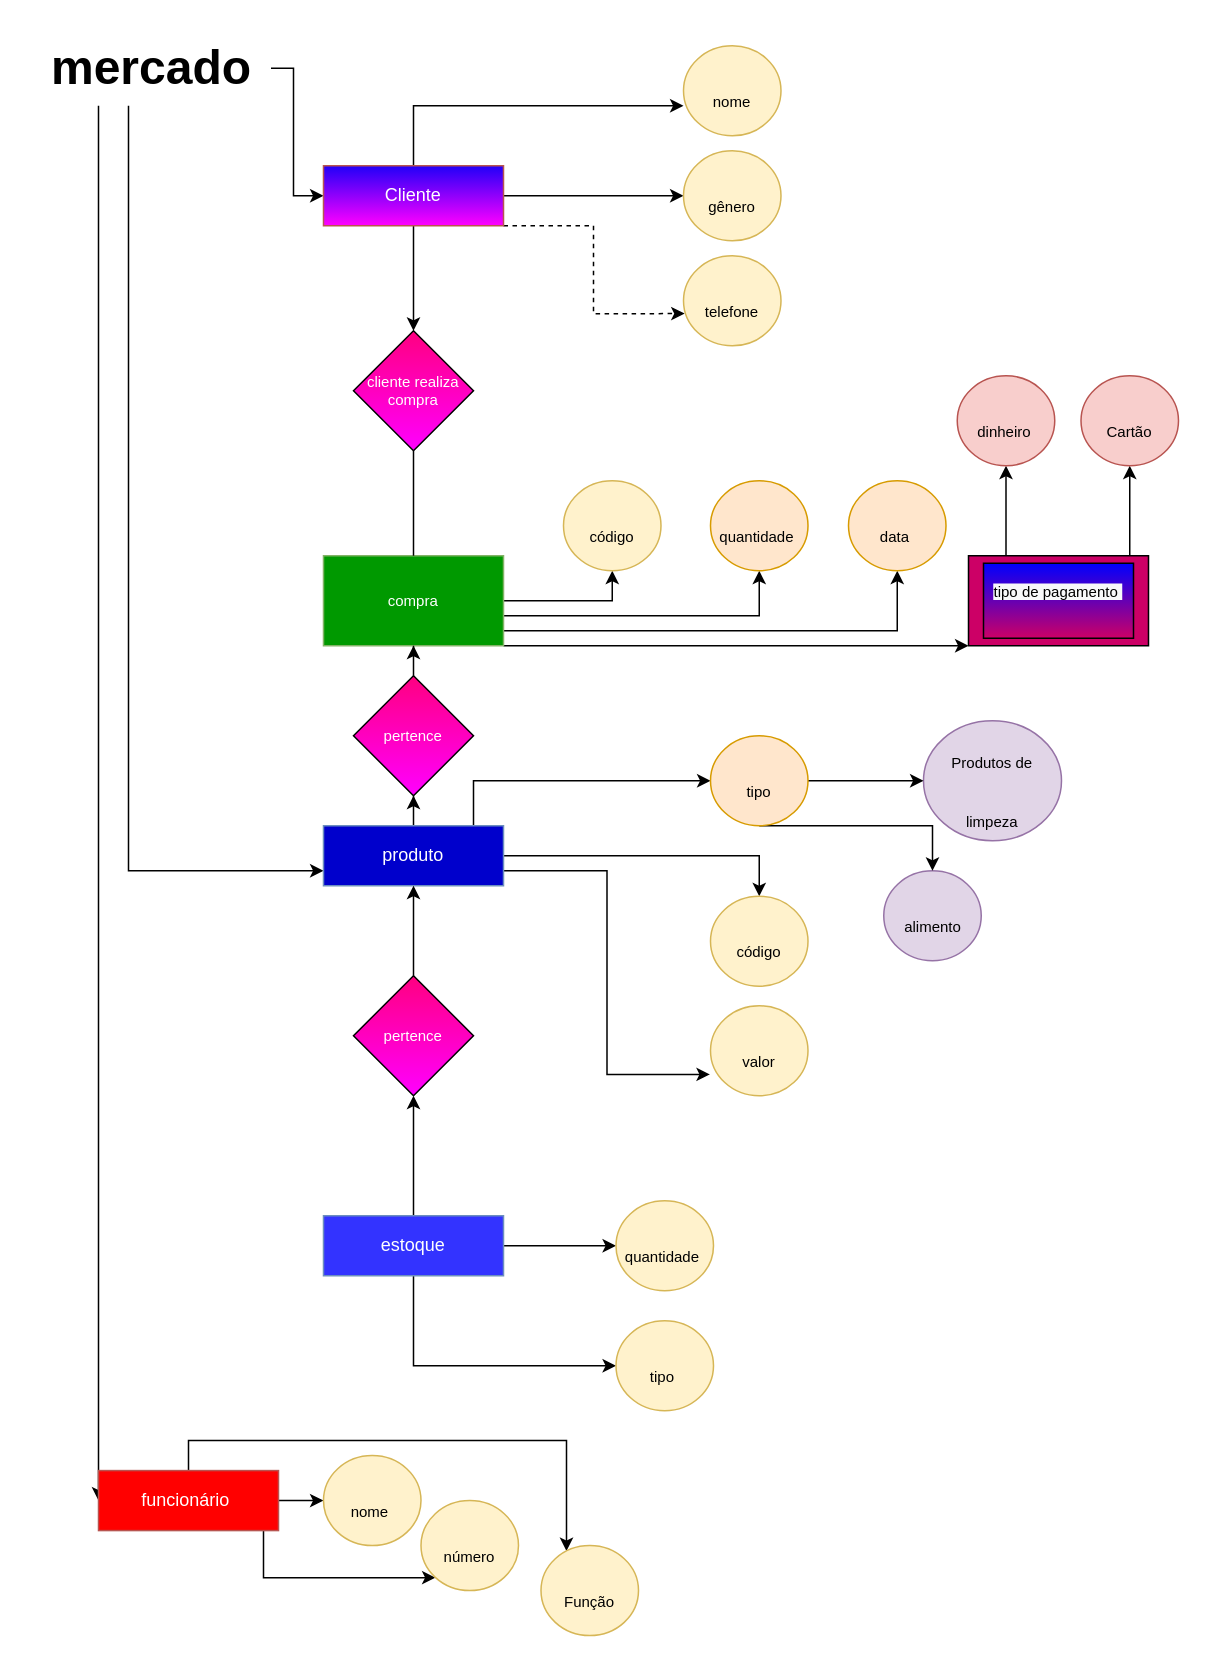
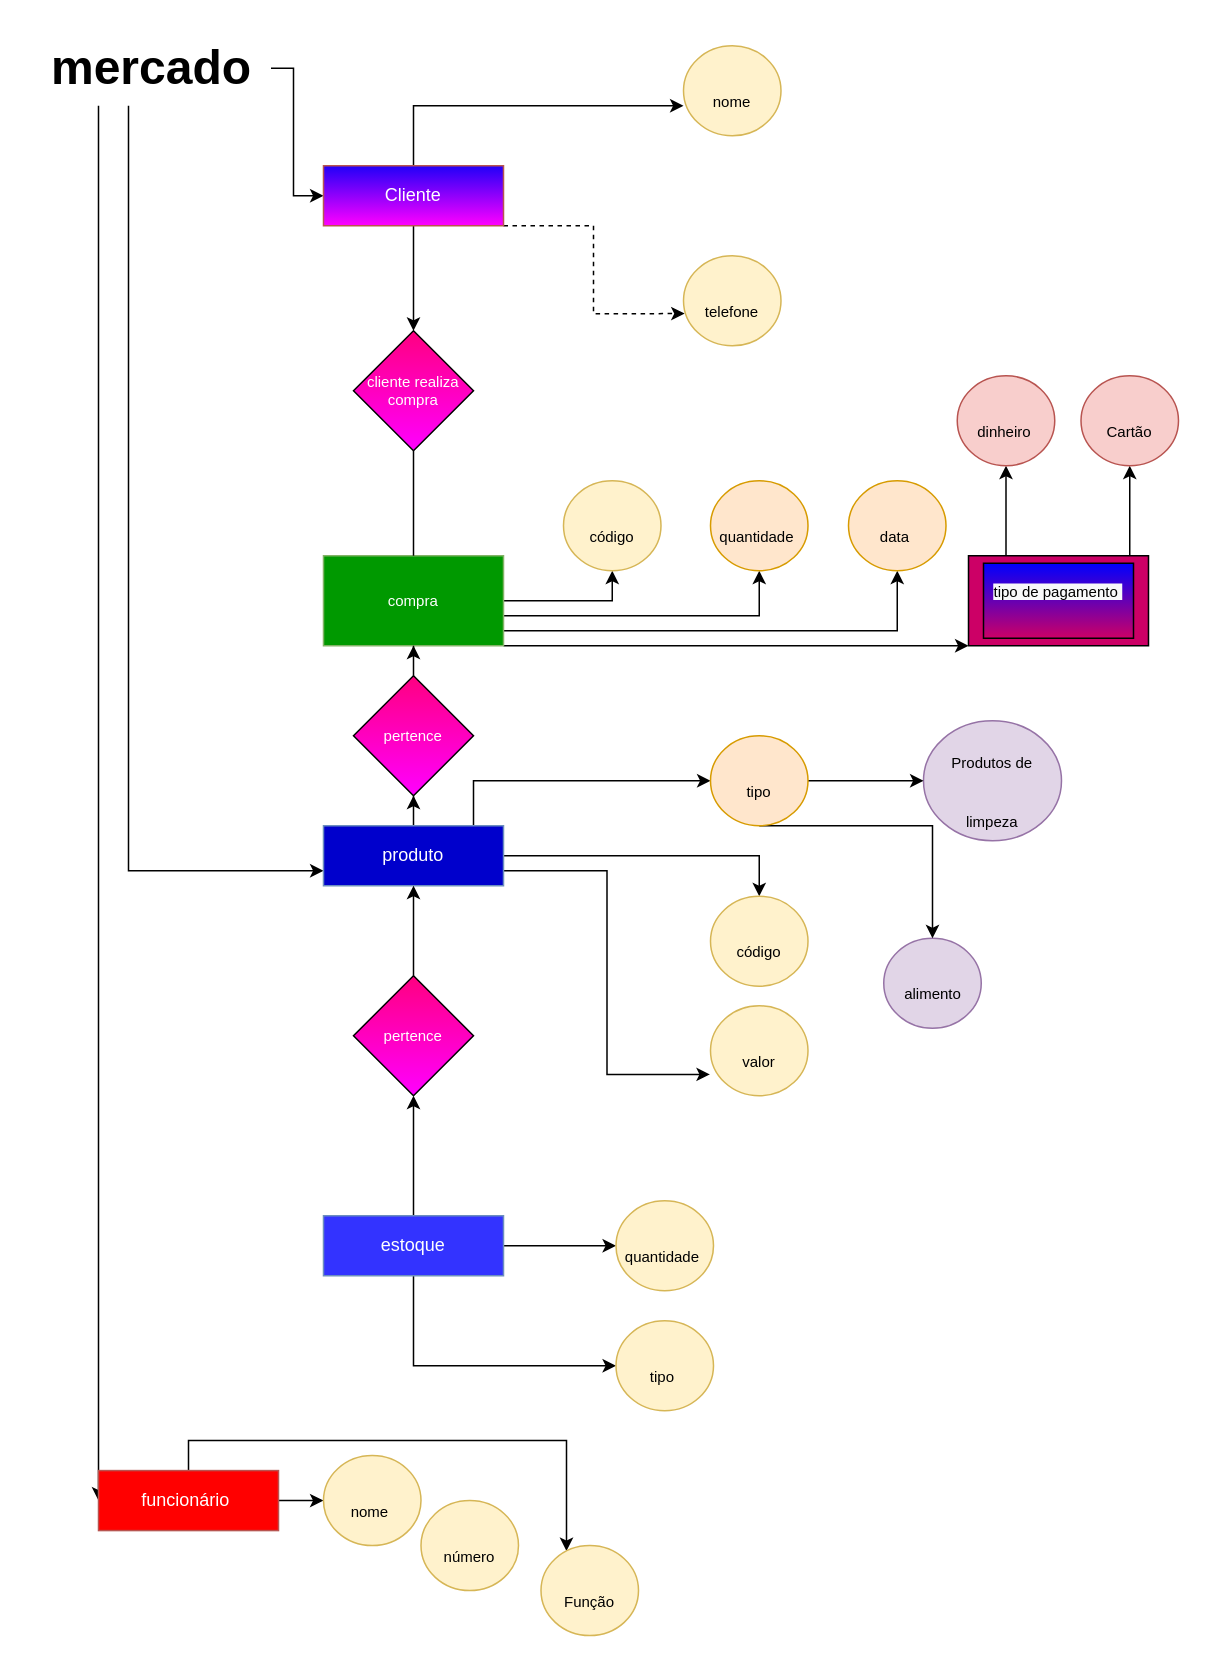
(588, 196) -> none
(732, 196) -> none
(932, 916) -> (932, 983)
(320, 1578) -> none
